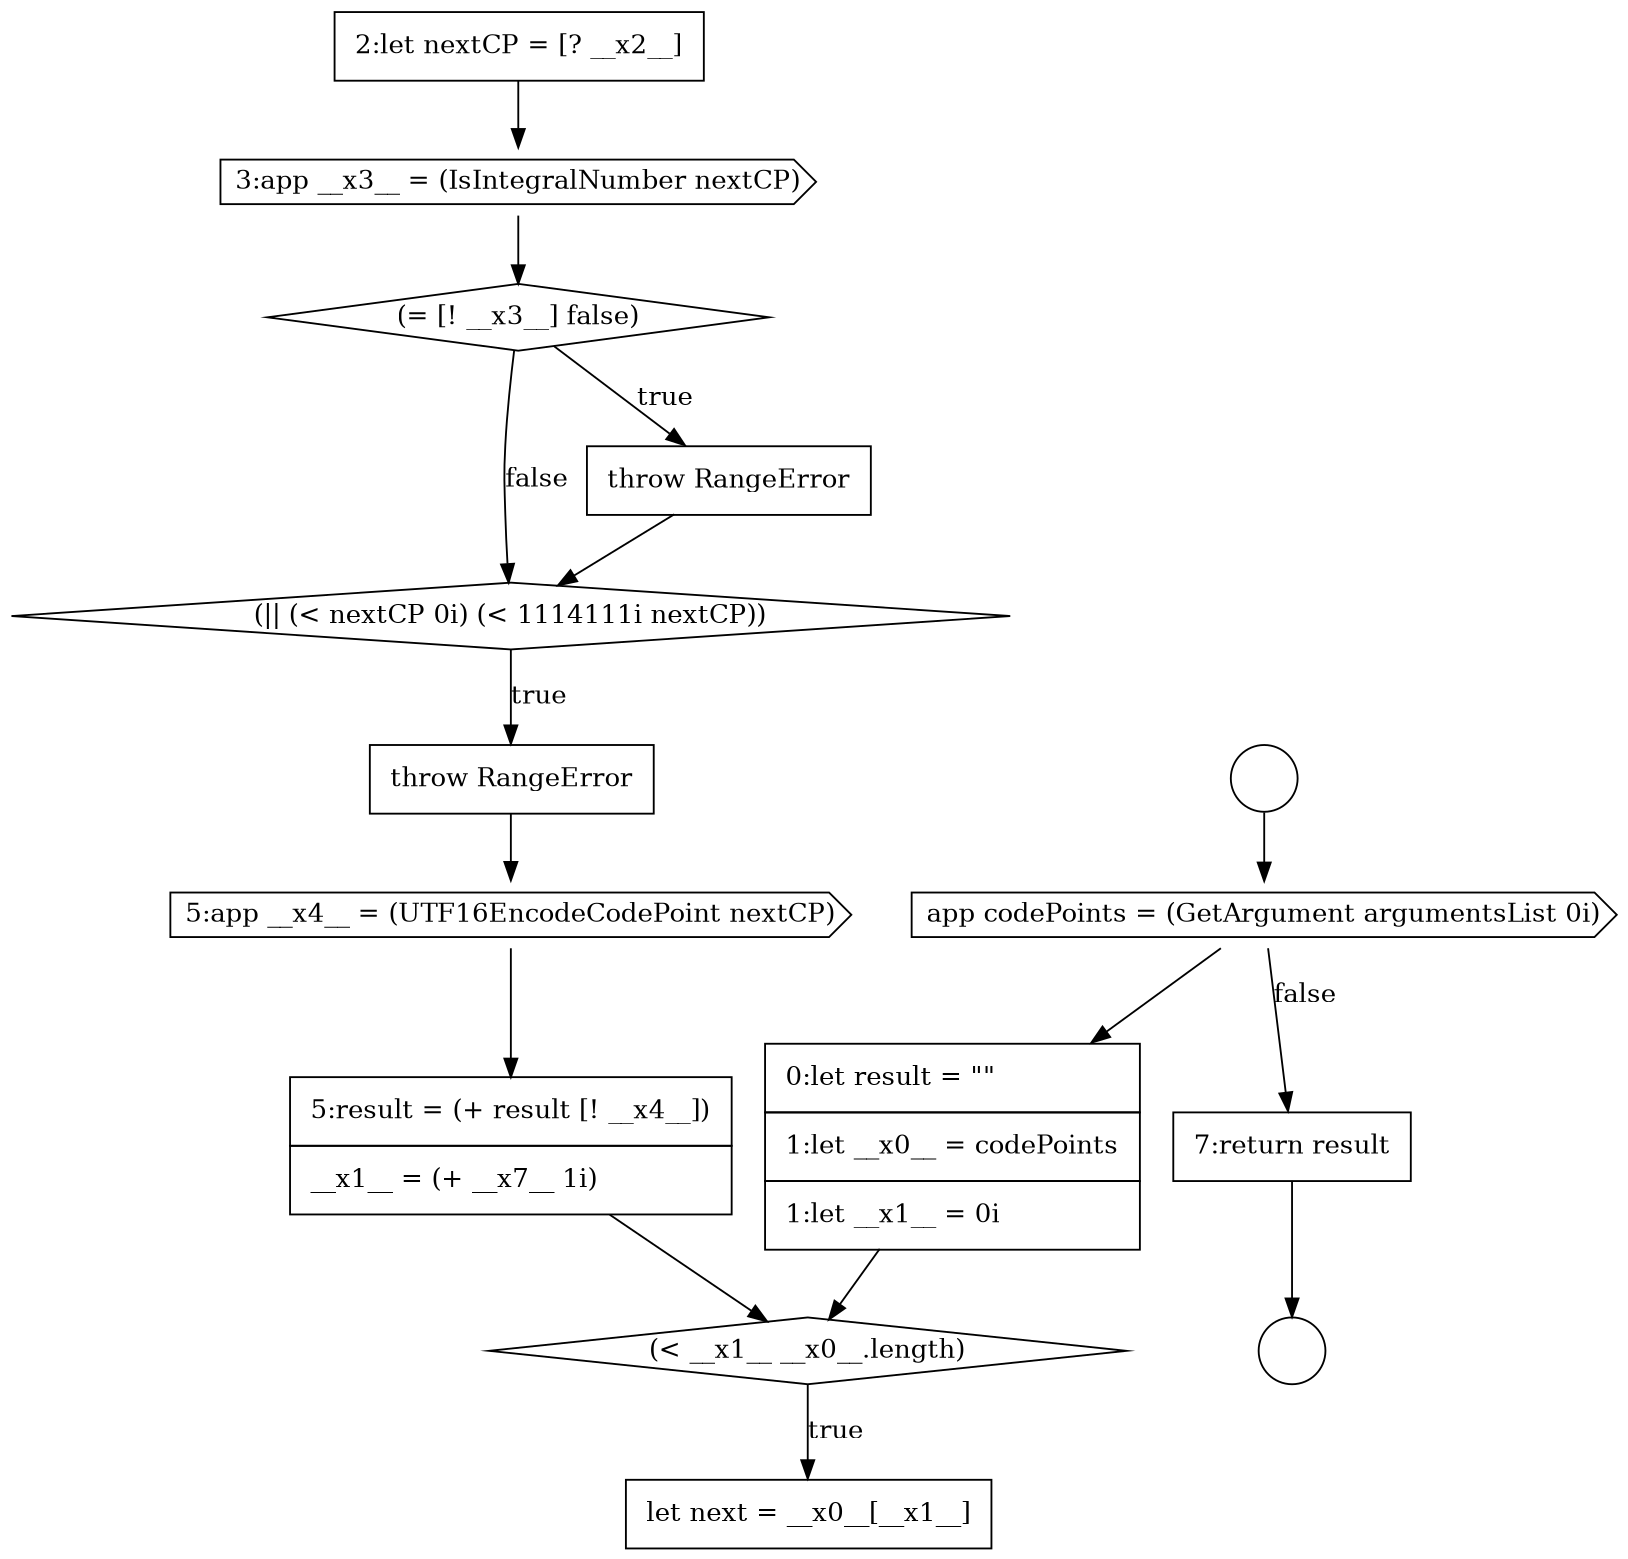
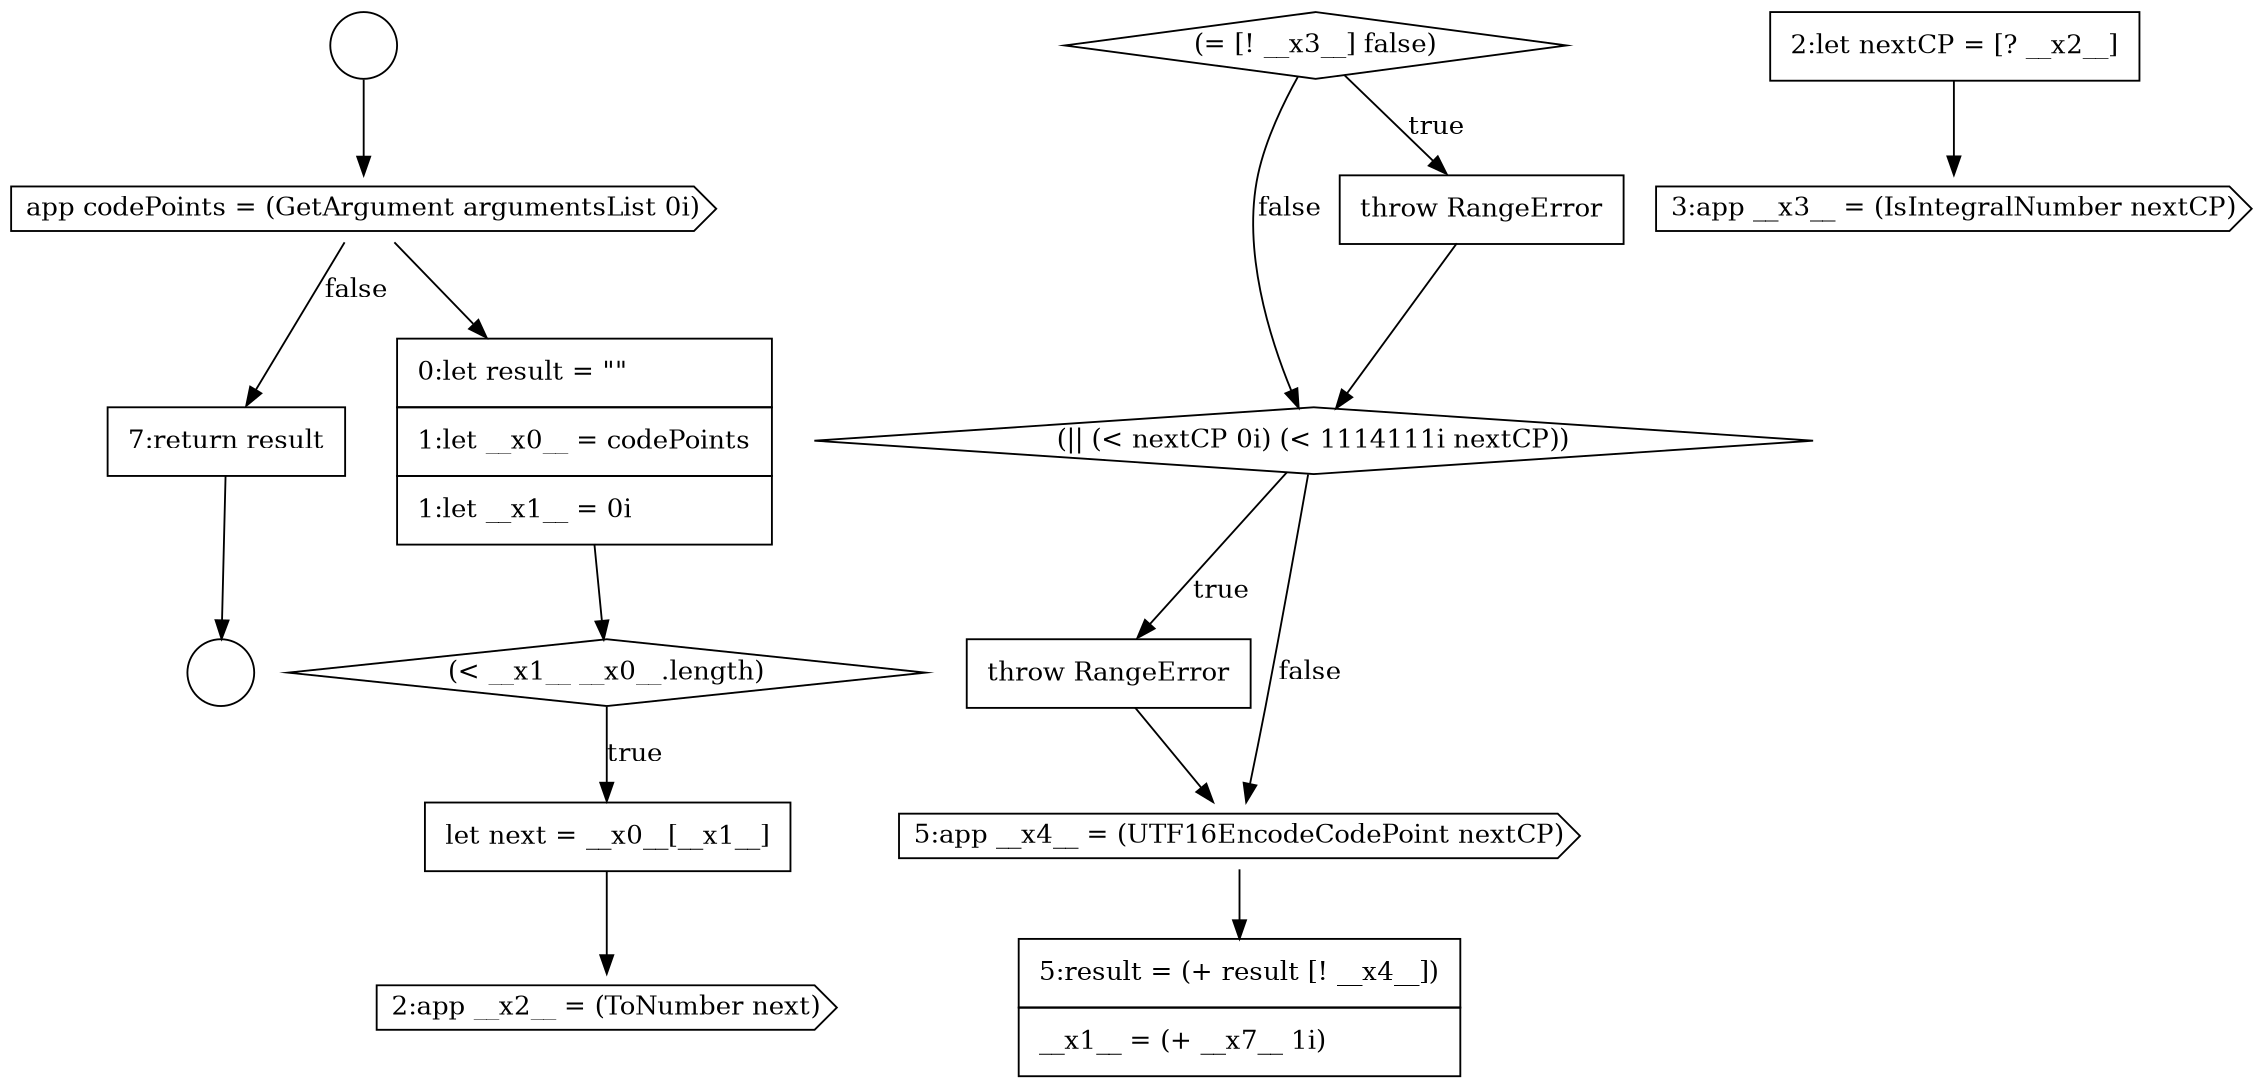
(518, 240) -> none
none -> (1280, 629)
none -> (607, 1008)
(681, 1263) -> none
